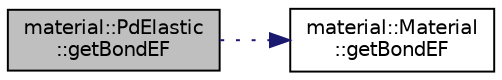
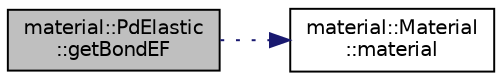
(392, 40) -> (392, 40)
